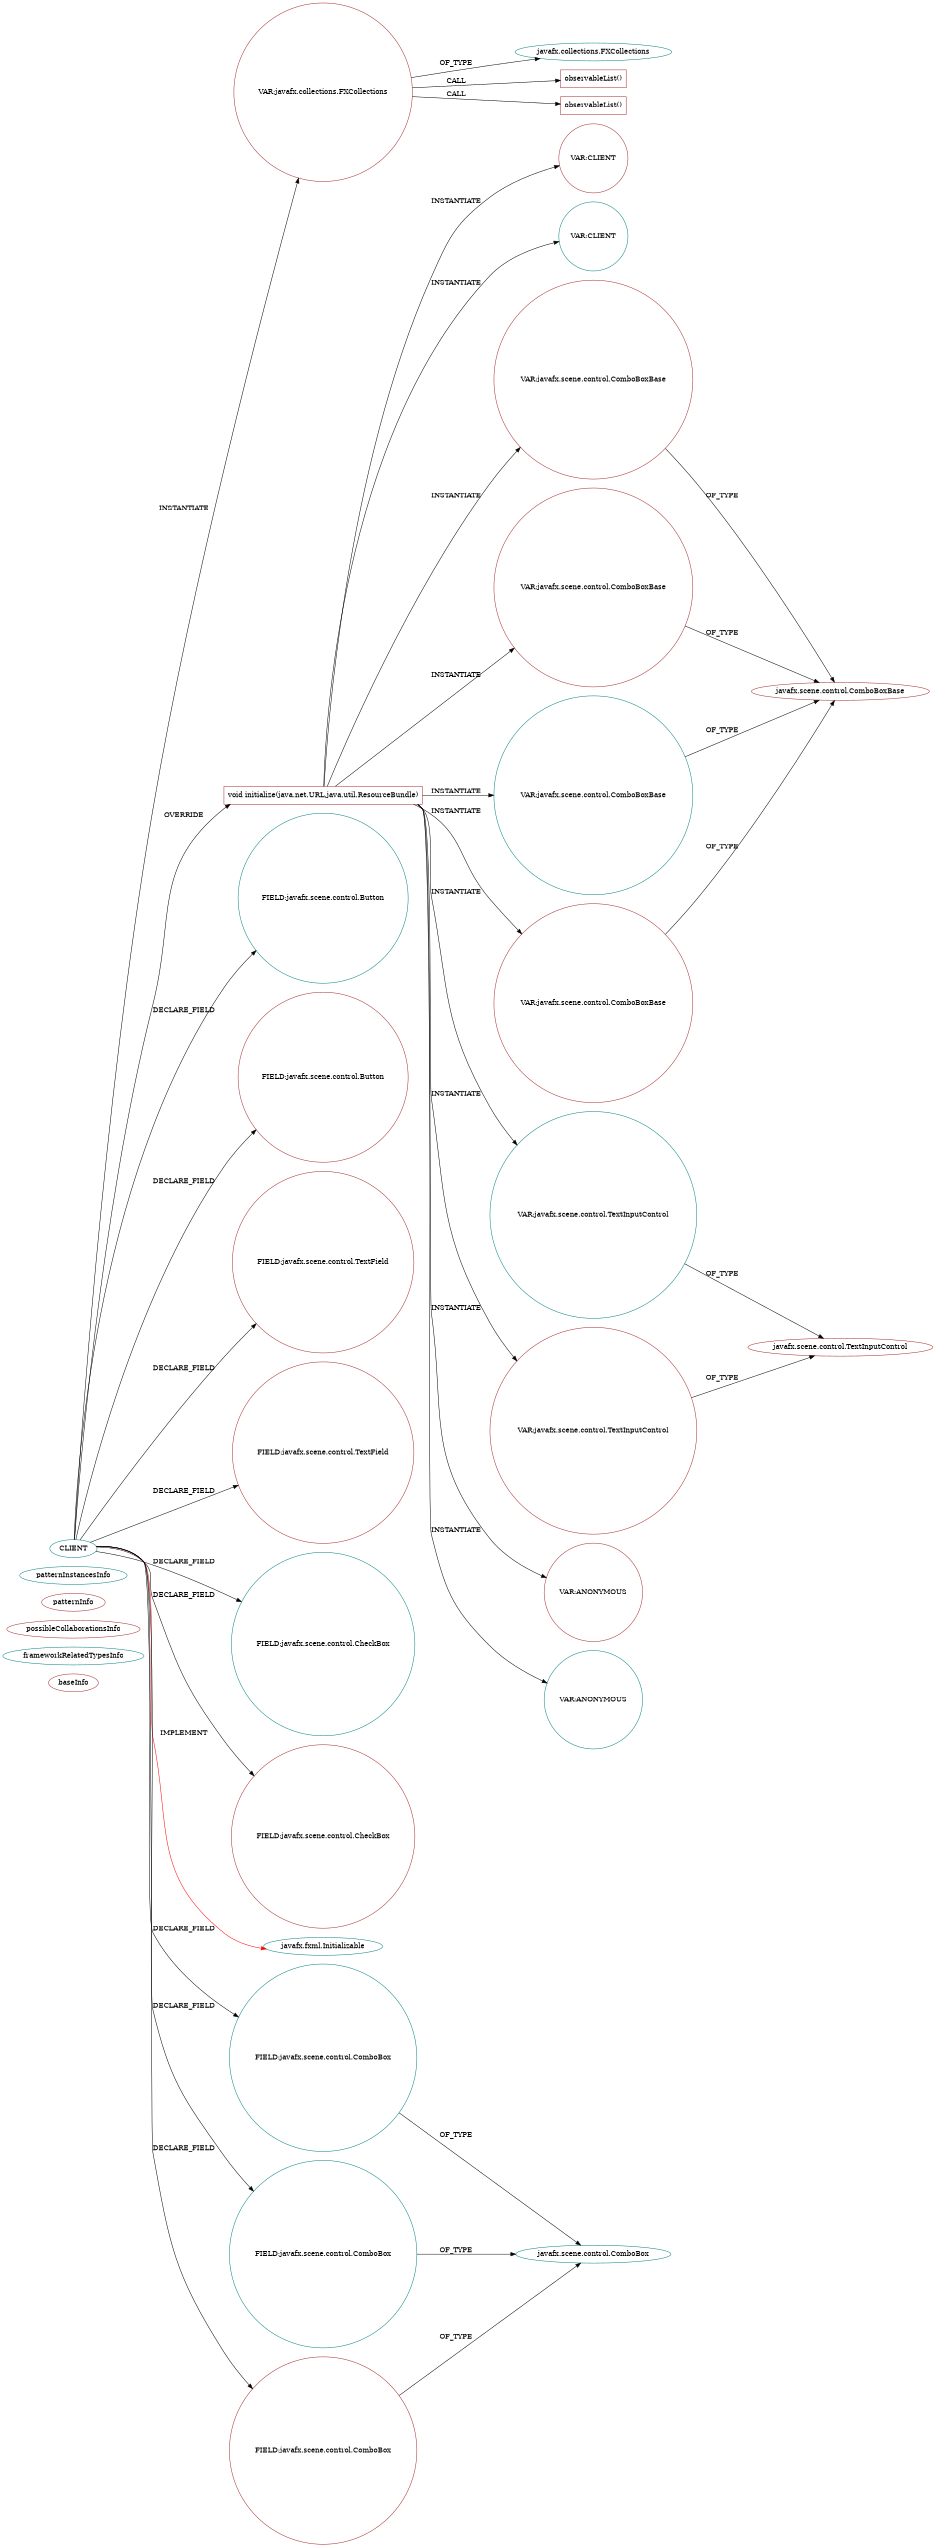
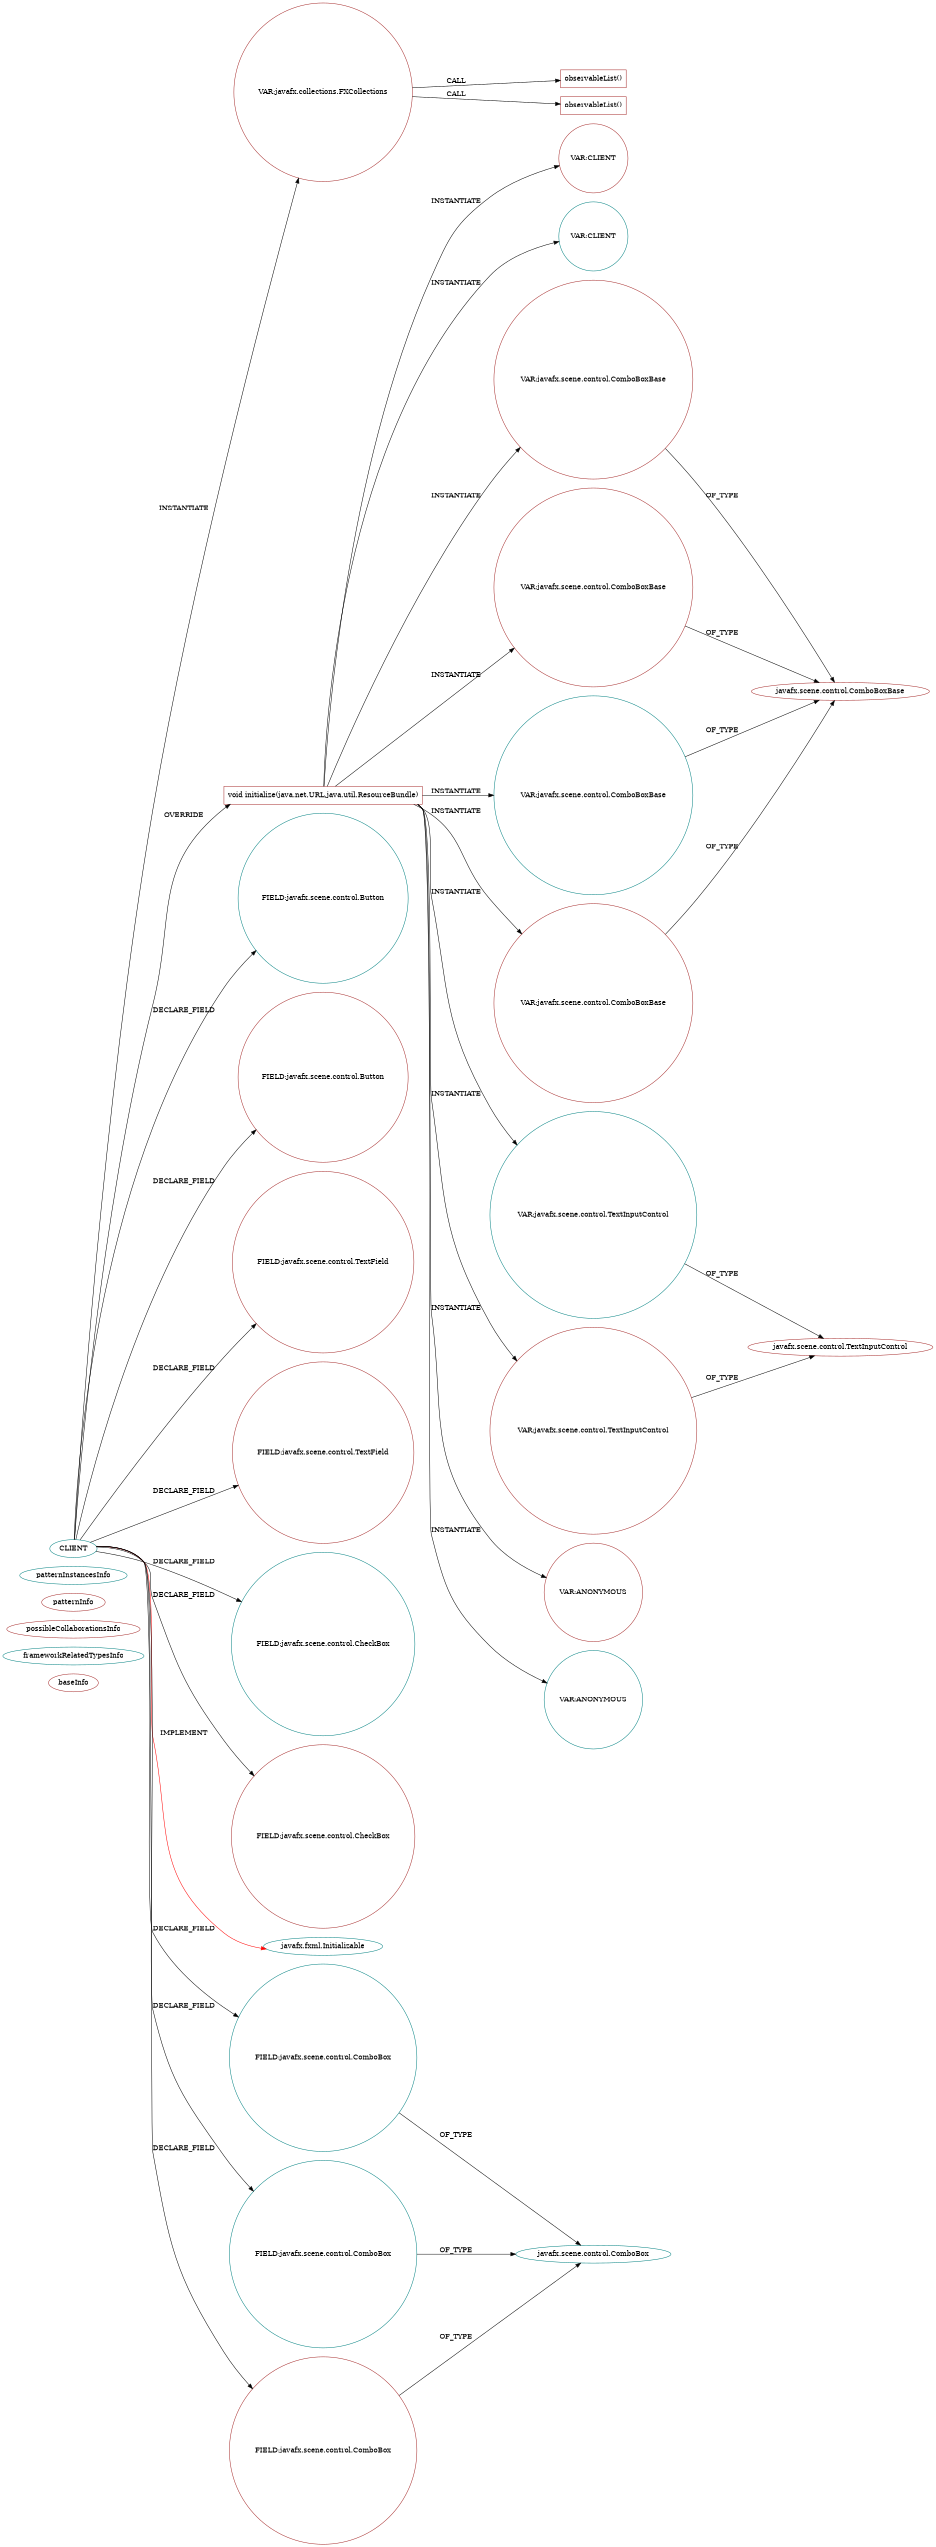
(593, 52) -> none
